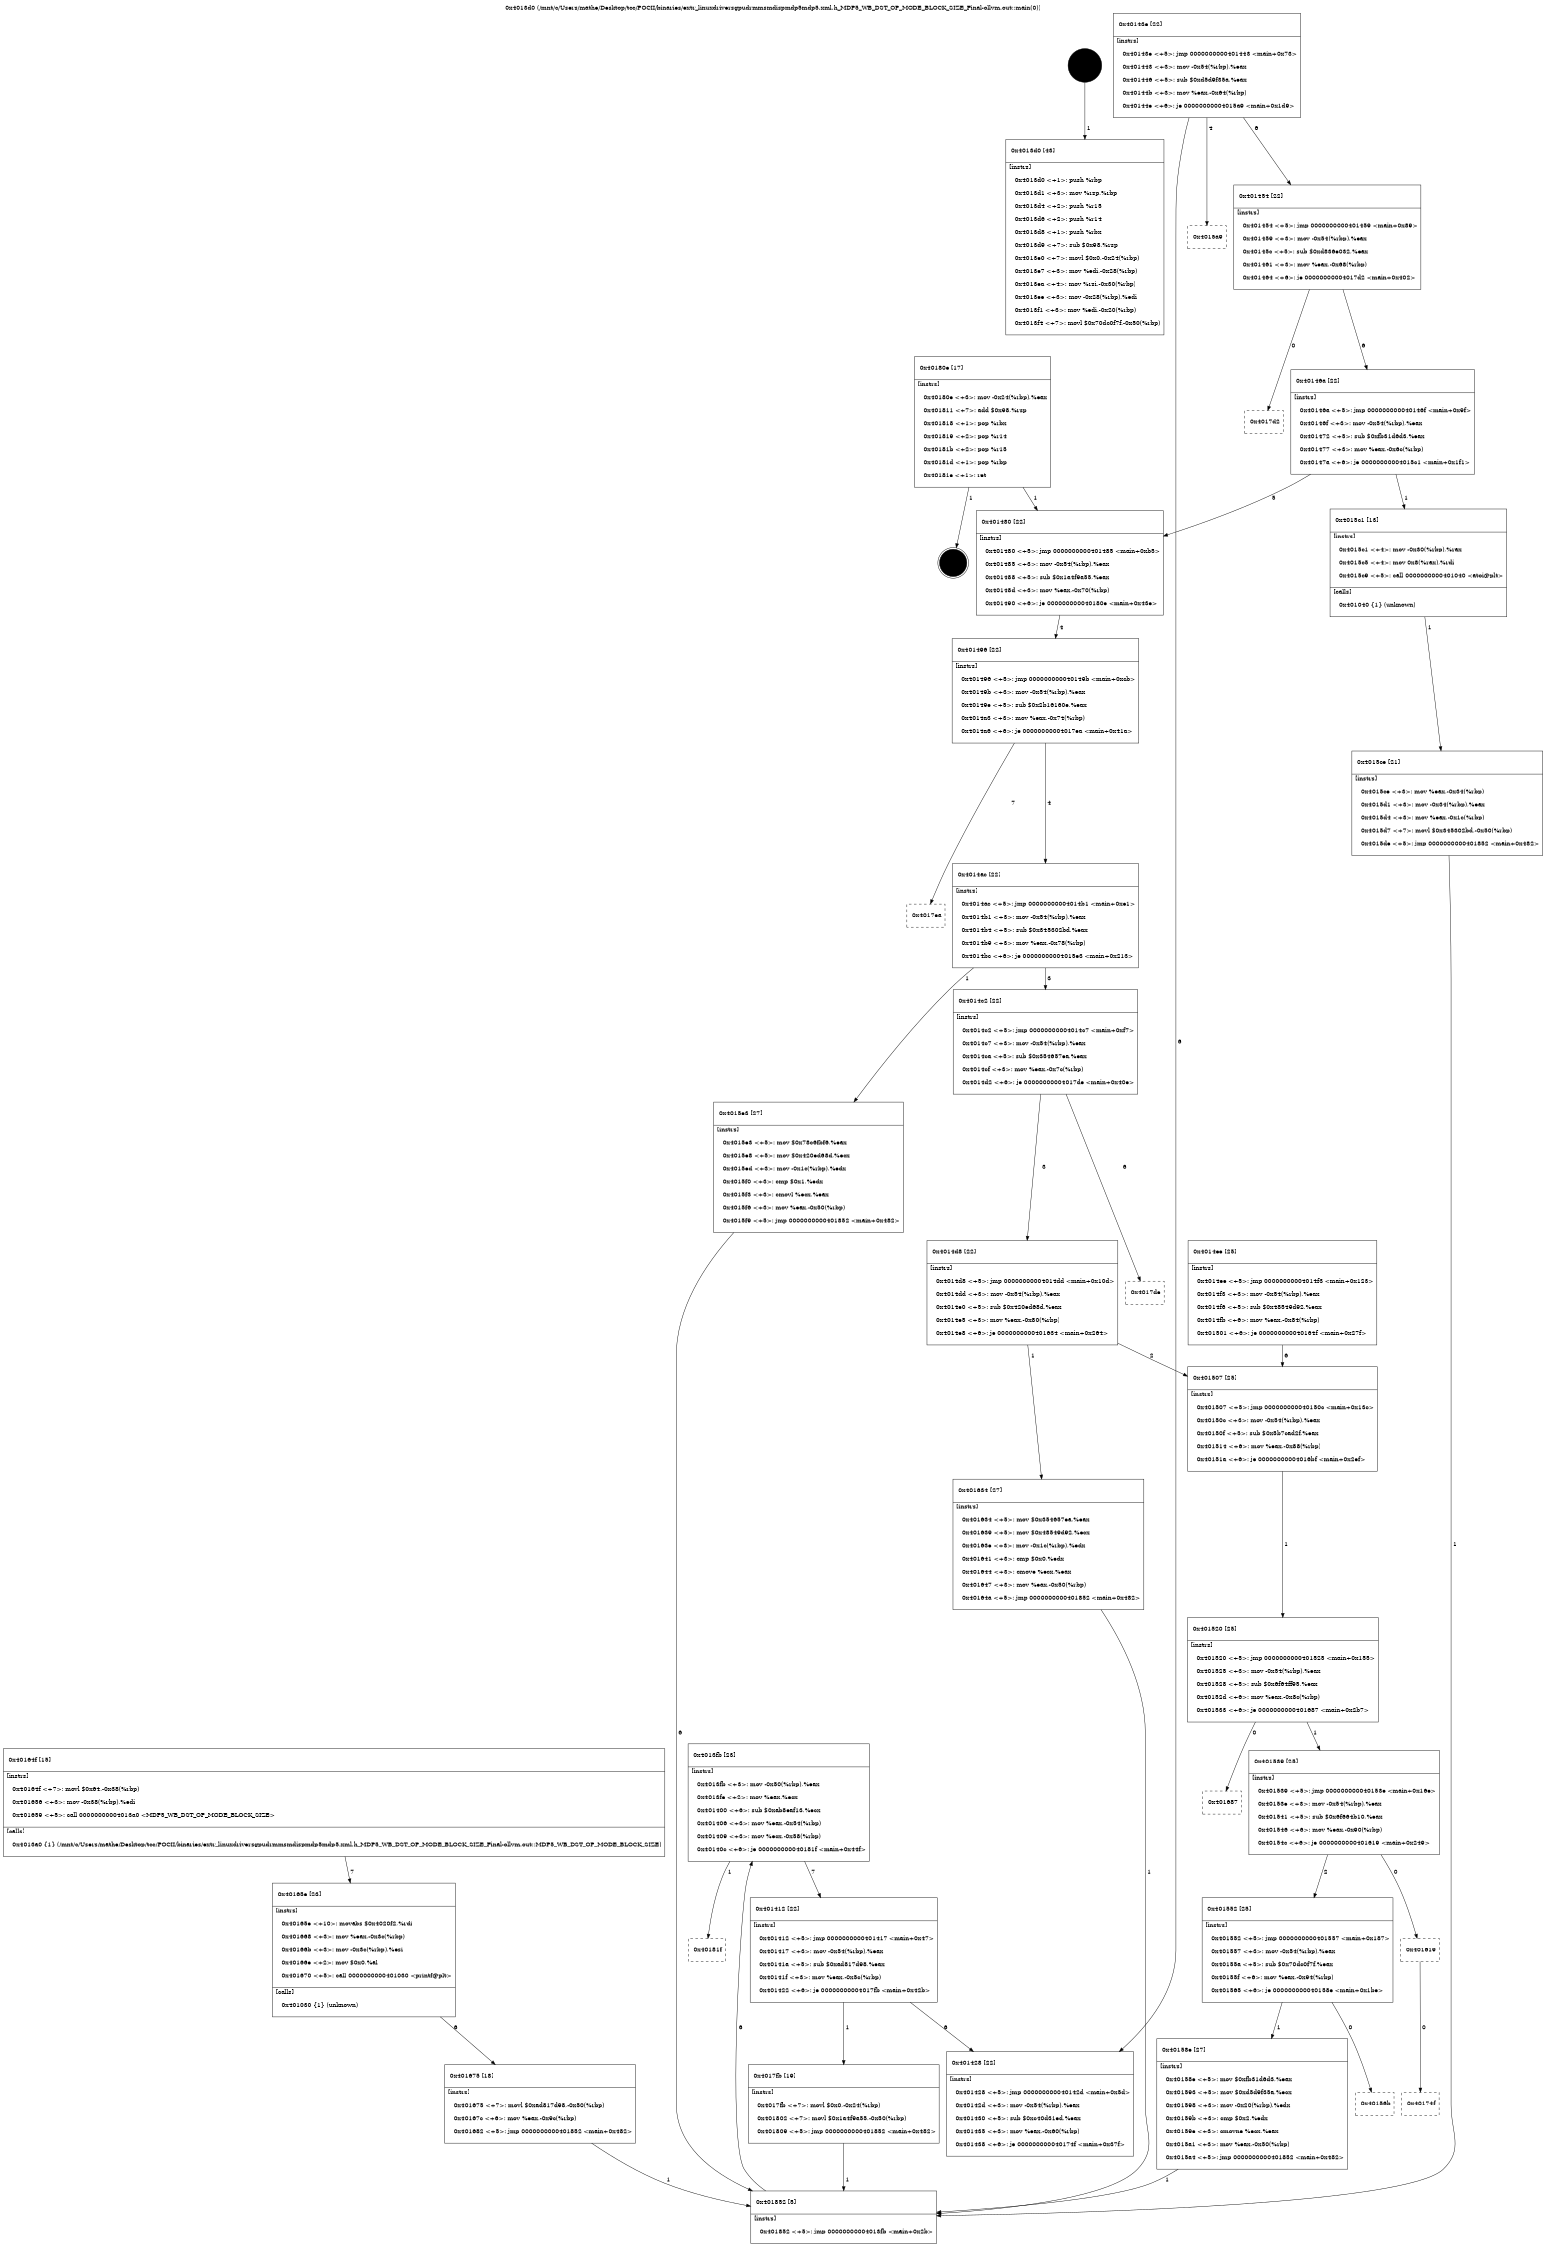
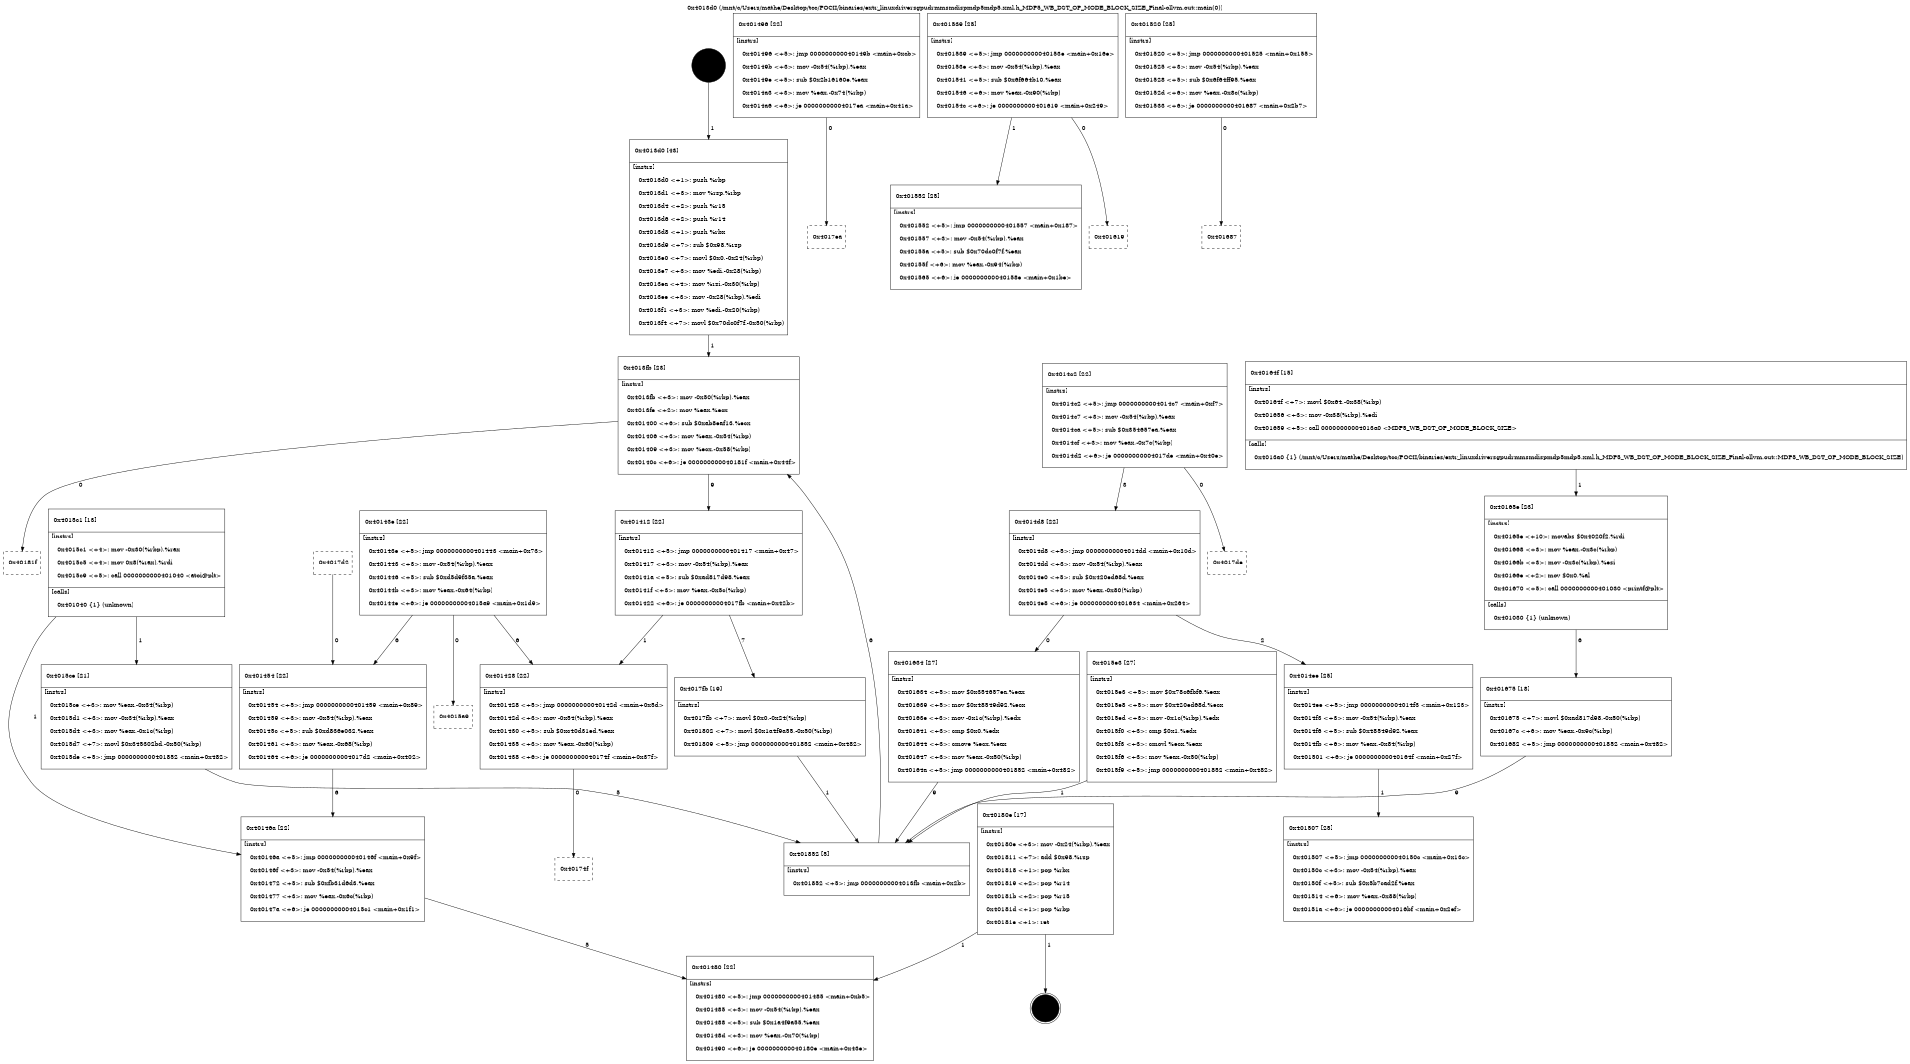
(1210, 129) -> (456, 641)
none -> (709, 344)
(1289, 348) -> (333, 617)
(1400, 490) -> (45, 795)
(1058, 625) -> none
(1012, 803) -> (829, 129)
(1045, 916) -> none
(1124, 1167) -> (1201, 485)
(1032, 1356) -> (1047, 641)
(1285, 1356) -> (1381, 793)
(1151, 1359) -> (1239, 640)
(1283, 1542) -> none
(1454, 1544) -> (617, 793)
(679, 1733) -> (1061, 793)
(1313, 1734) -> none
(351, 1872) -> (1579, 485)
(729, 1872) -> (80, 485)
(812, 1872) -> (712, 485)
(1148, 1872) -> (933, 793)
(1325, 1872) -> (1013, 129)
(1420, 2025) -> (574, 811)
(847, 2028) -> (742, 641)
(945, 2028) -> (644, 641)
(1252, 2104) -> none
(1375, 2104) -> none
(668, 2180) -> (1456, 793)
